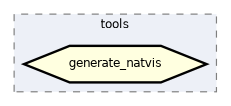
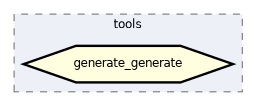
(115, 64) -> (128, 64)
